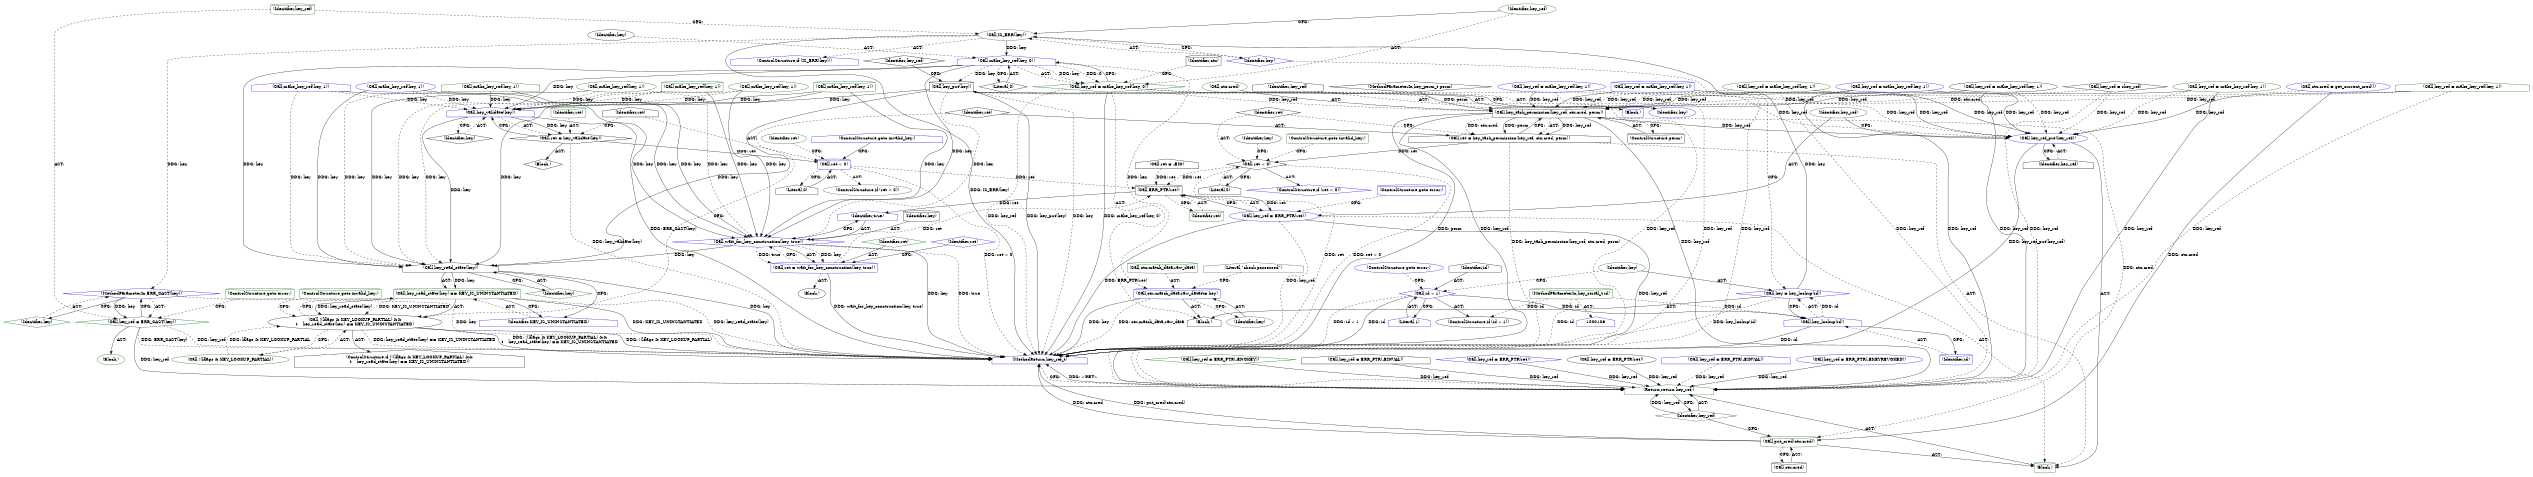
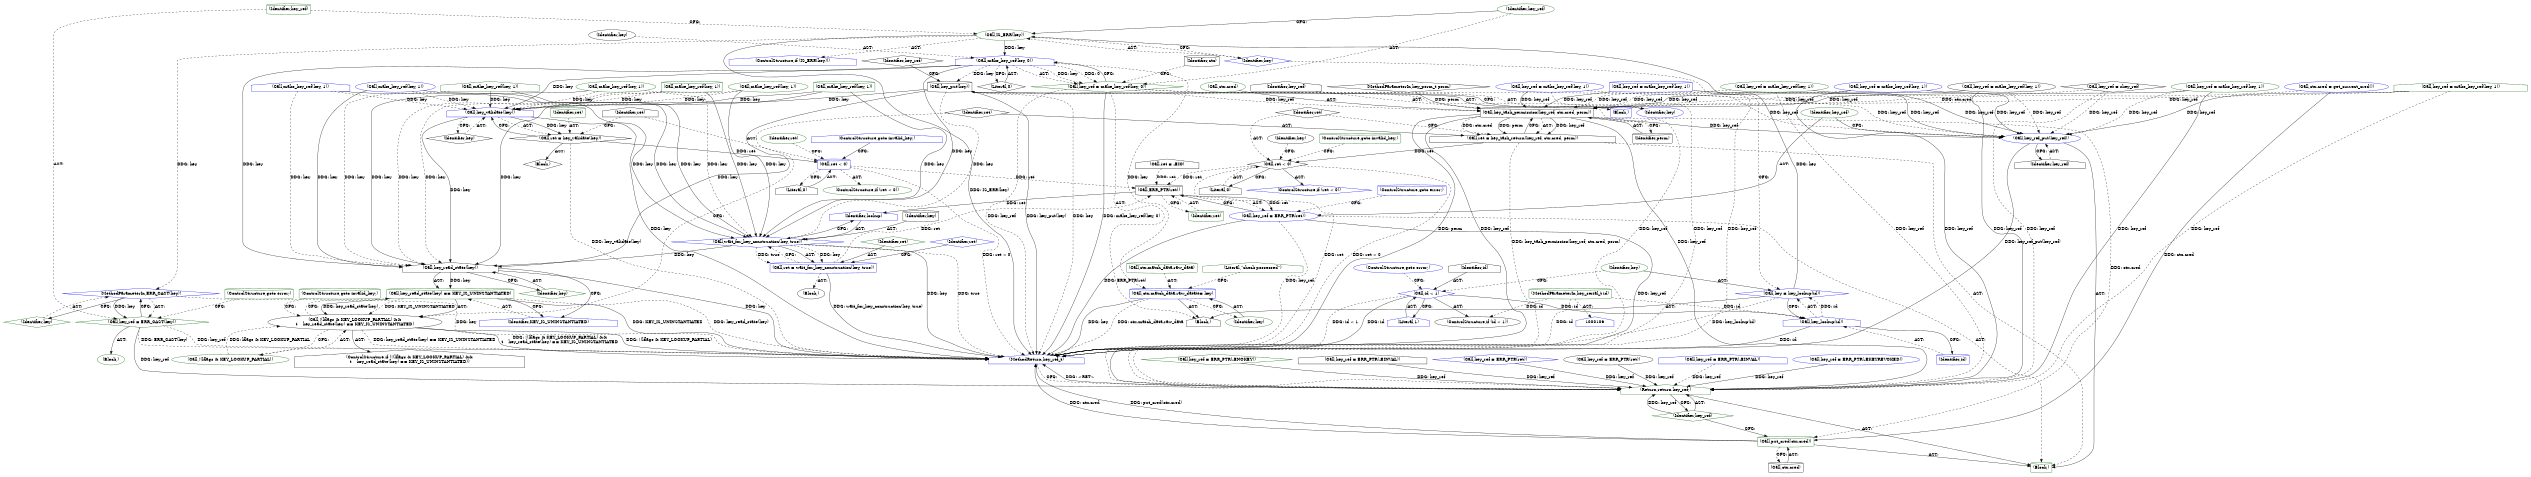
(1510, 139) -> (1523, 139)
(1656, 139) -> (1652, 139)
(868, 216) -> (863, 216)
(674, 229) -> (661, 229)
